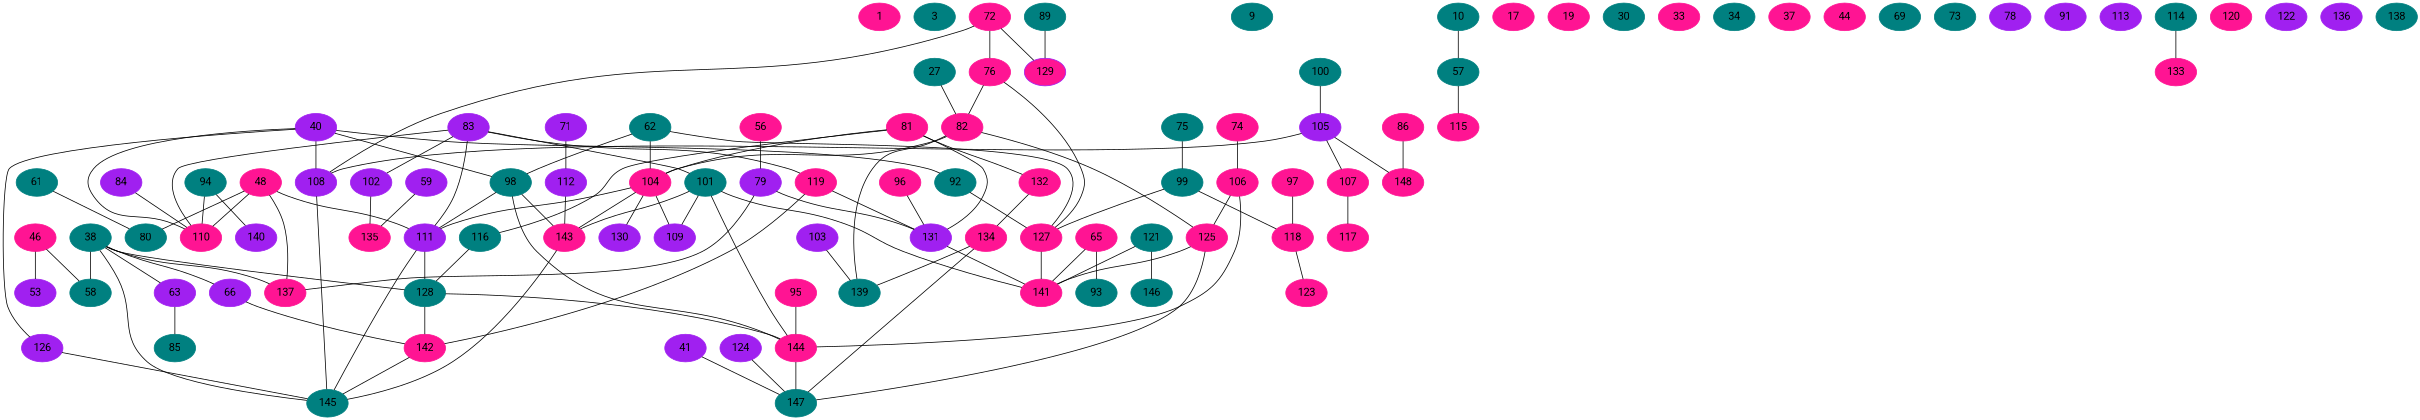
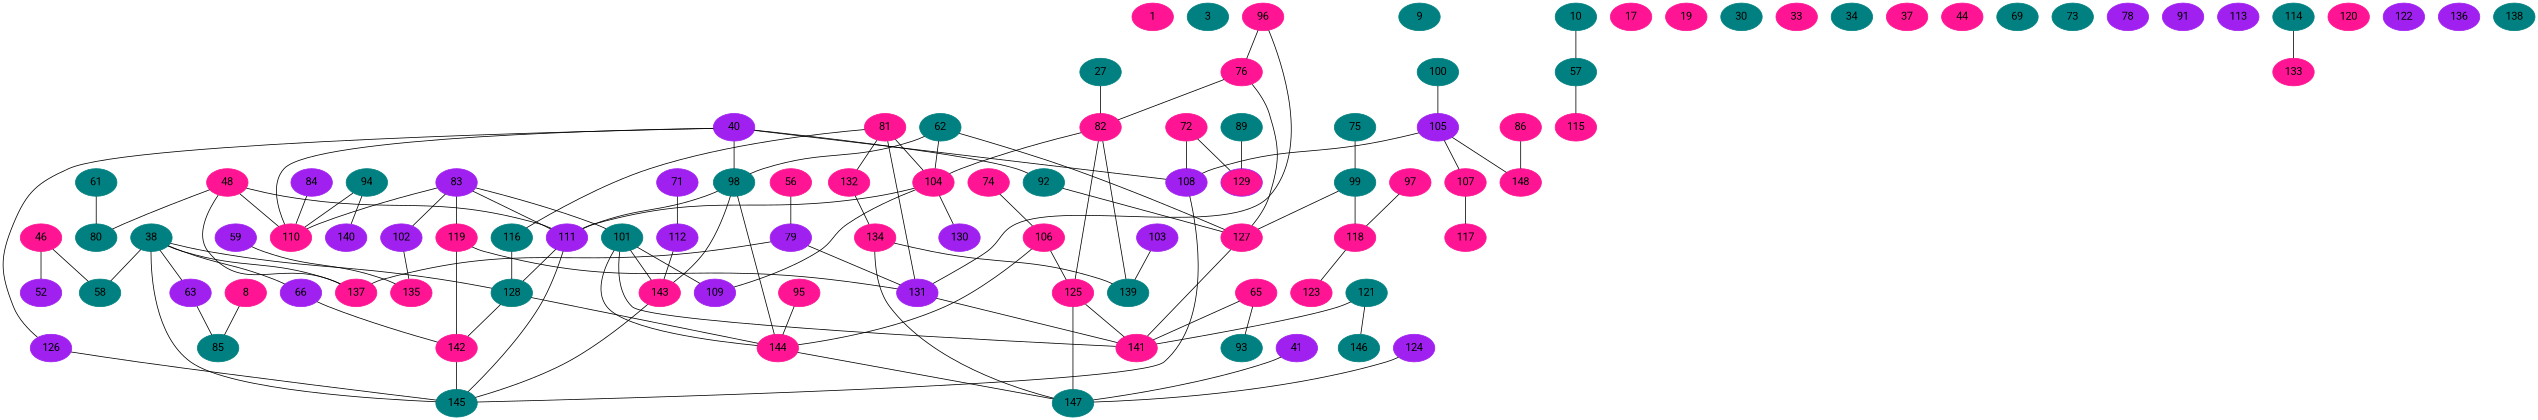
(990, 45) -> (1252, 45)
(607, 210) -> none
(35, 293) -> (41, 293)
none -> (246, 293)
